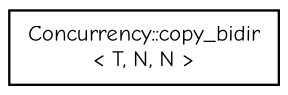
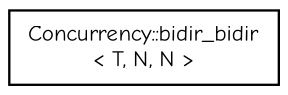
(144, 48) -> (144, 48)
